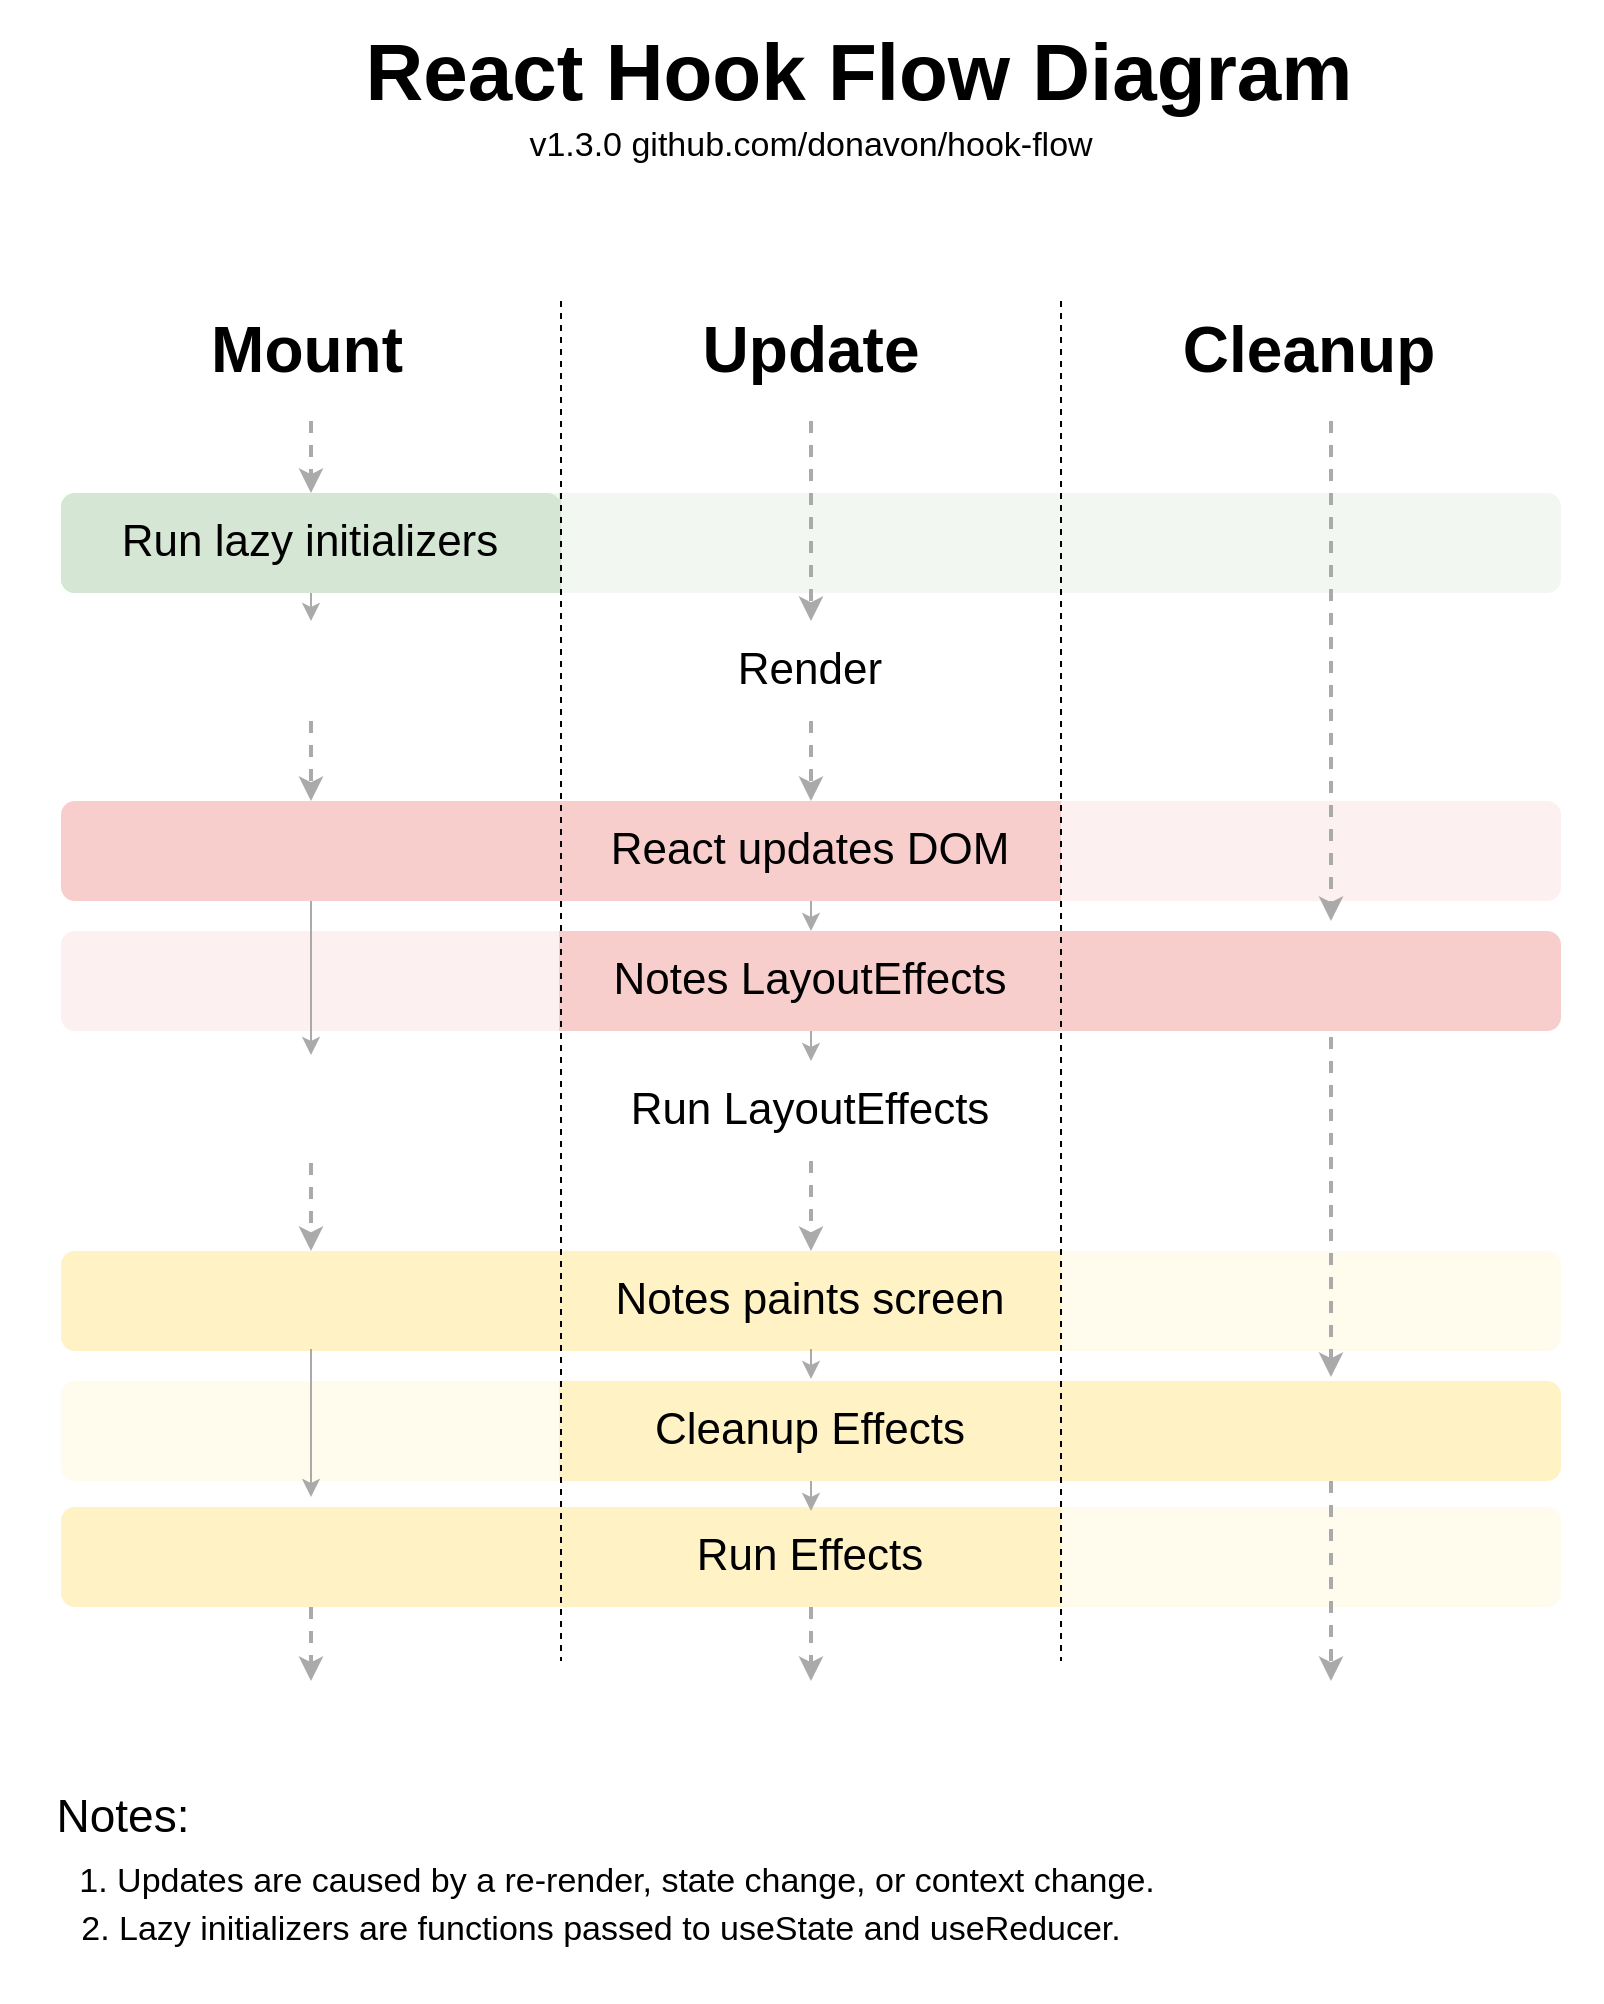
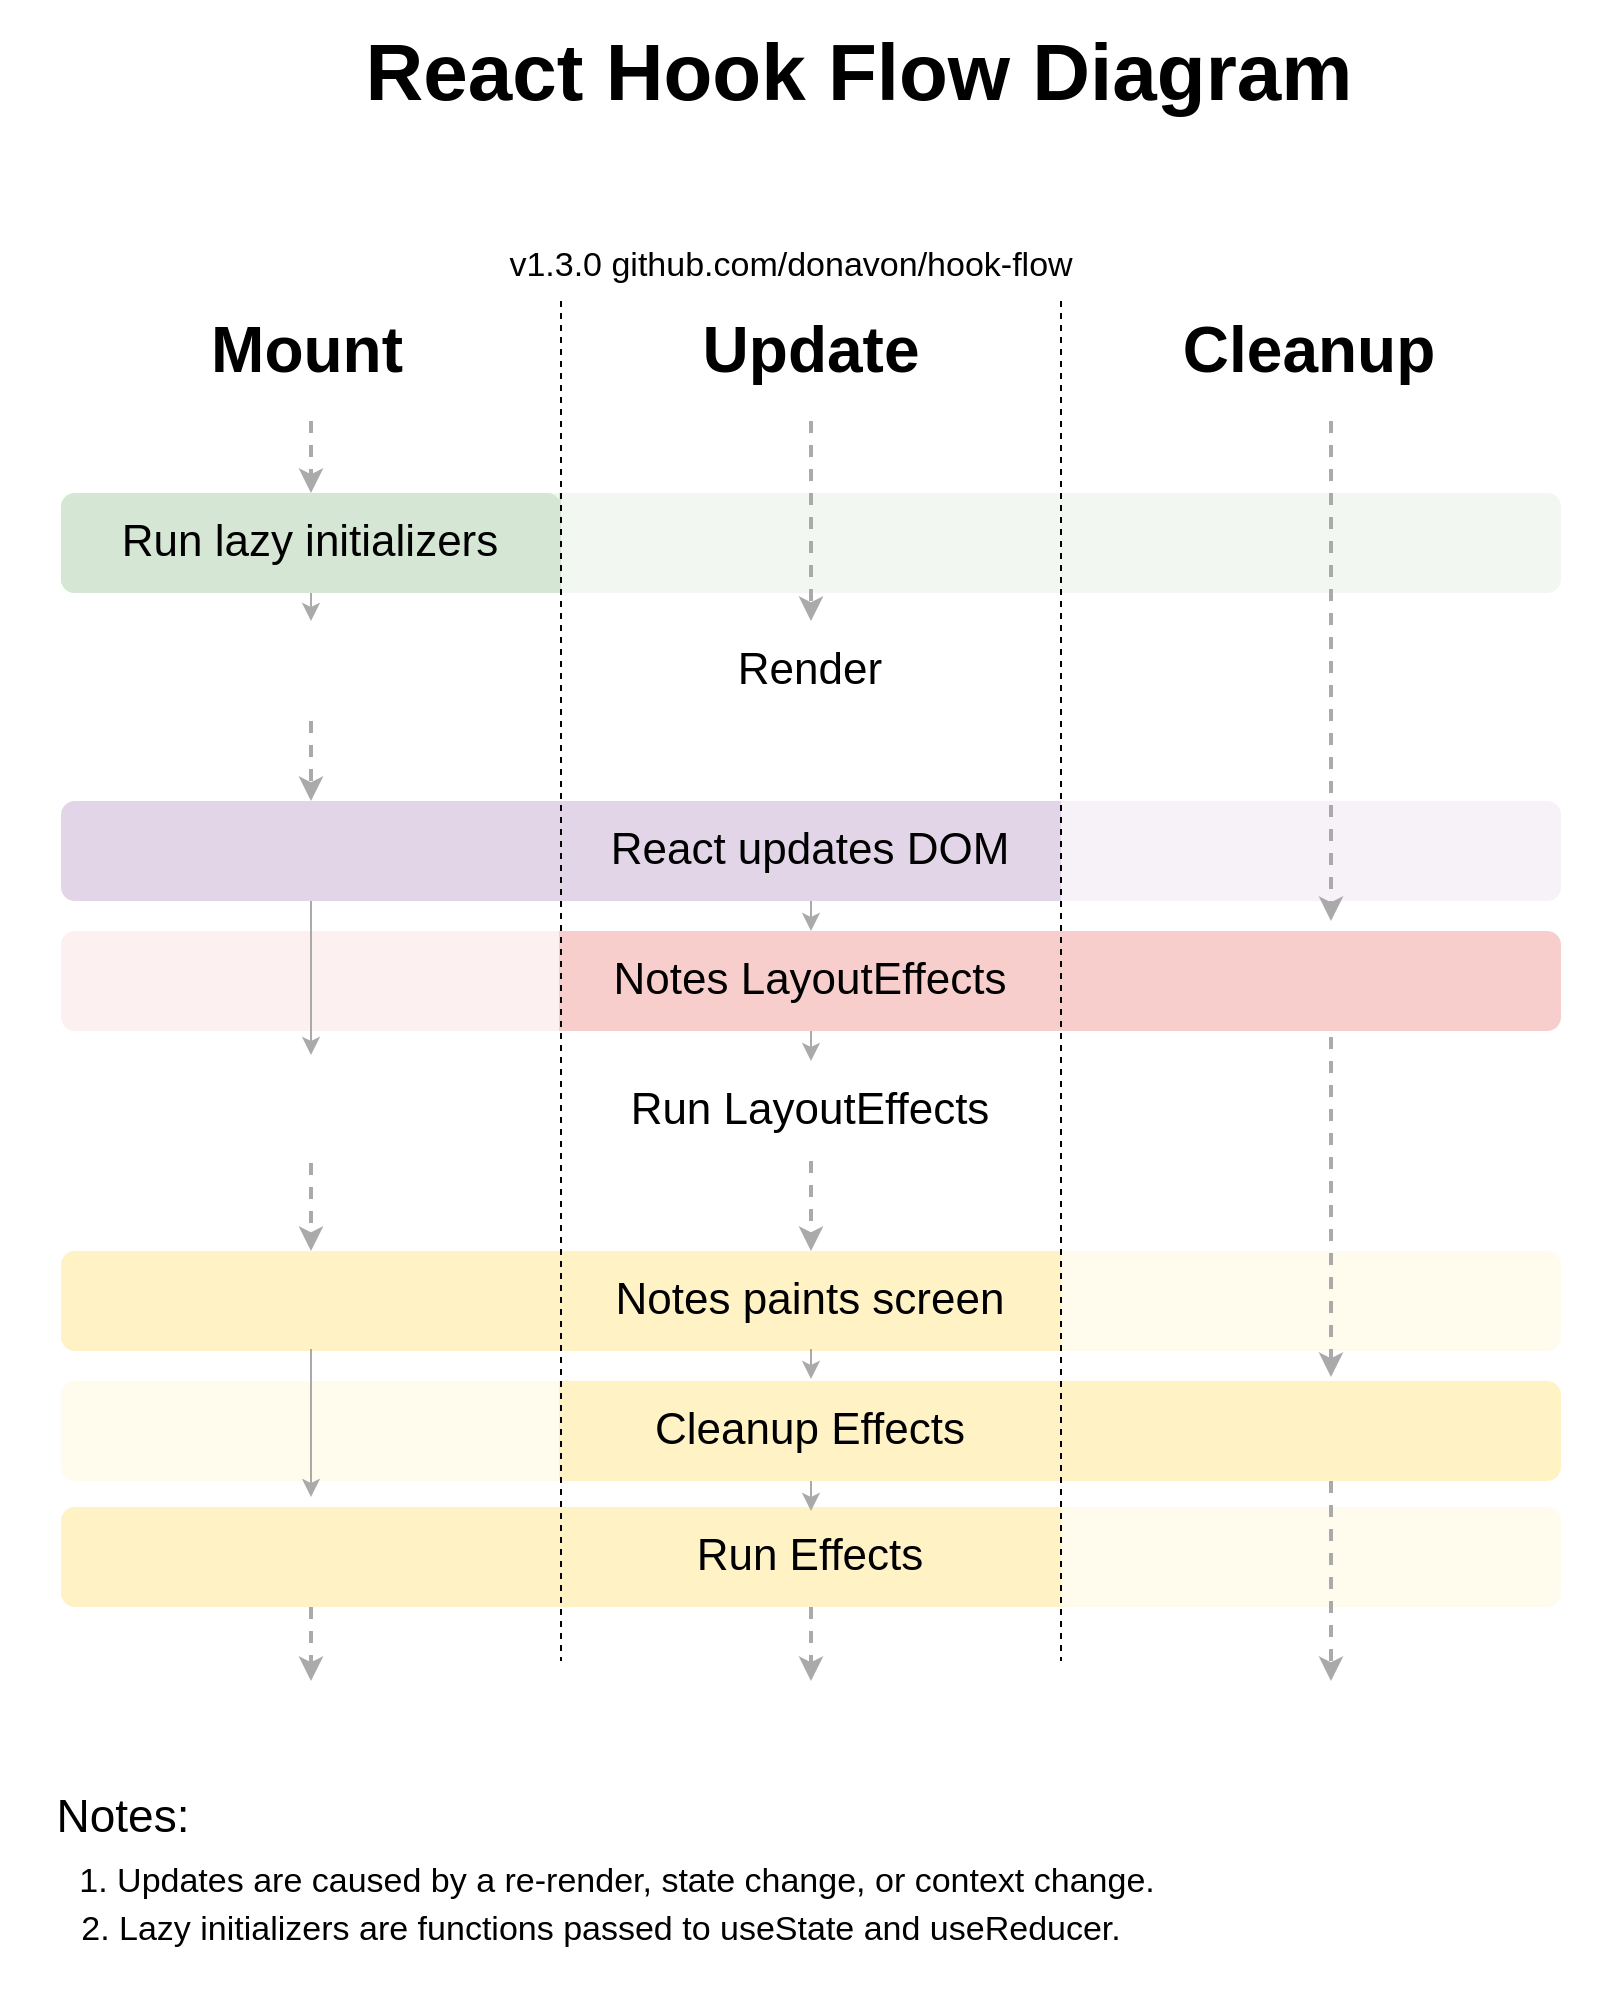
(811, 147) -> (791, 267)
(811, 775) -> none
(811, 851) -> (811, 851)
